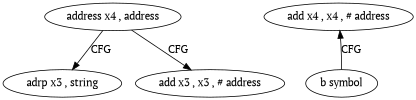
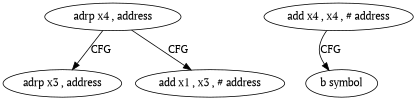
(113, 17) -> (113, 17)
(341, 54) -> (319, 47)
(62, 83) -> (62, 83)
(210, 83) -> (210, 83)
